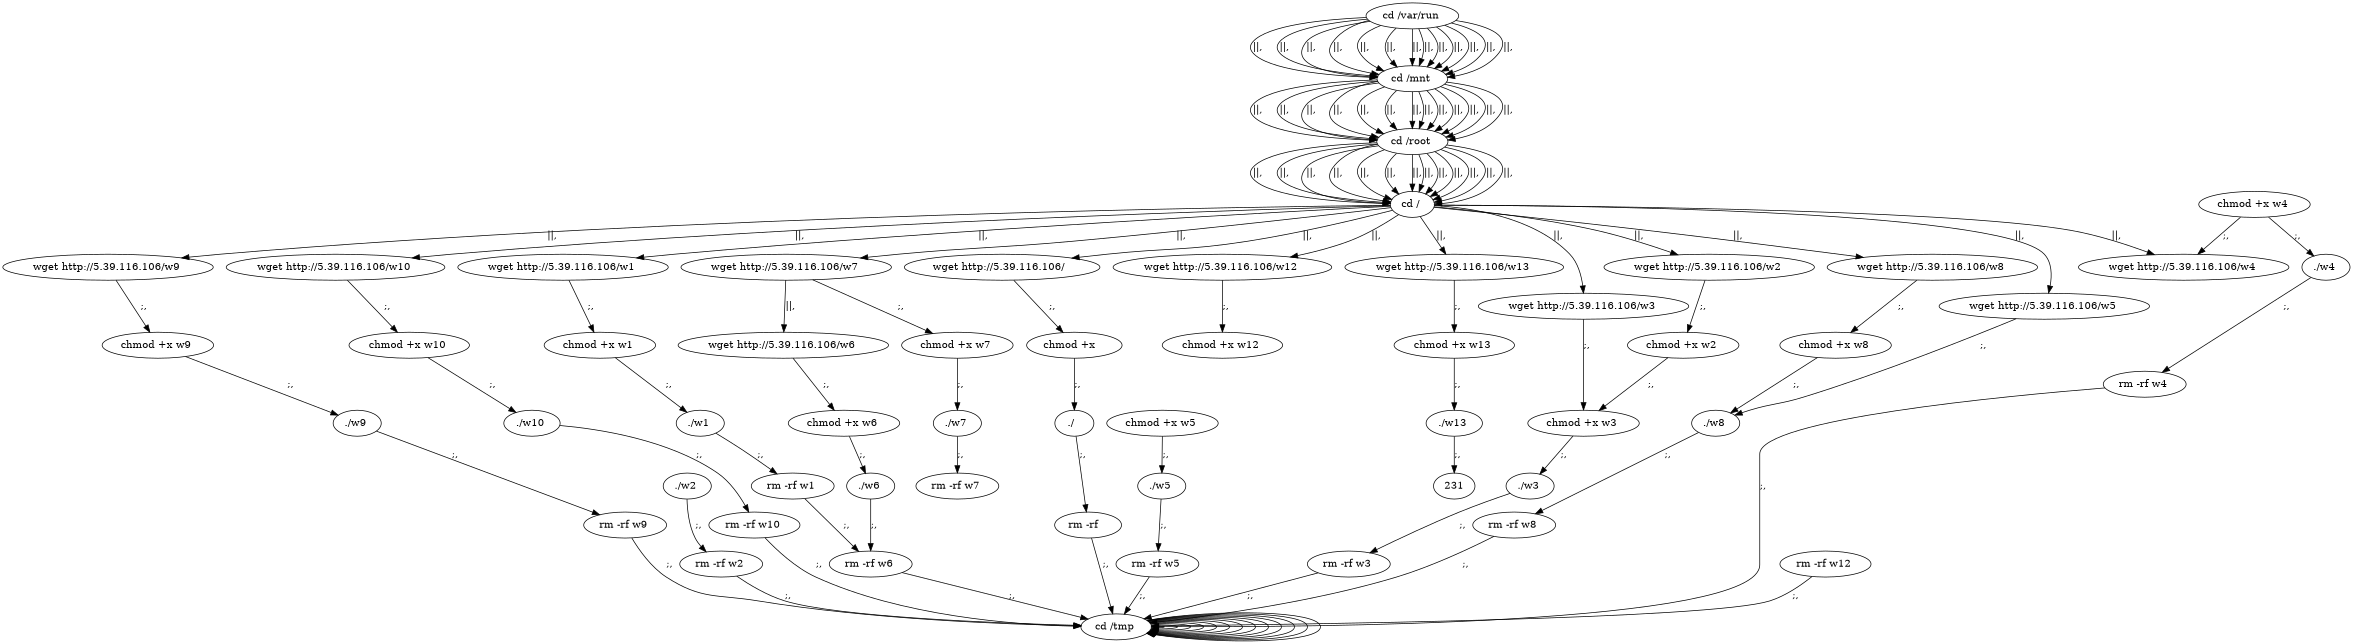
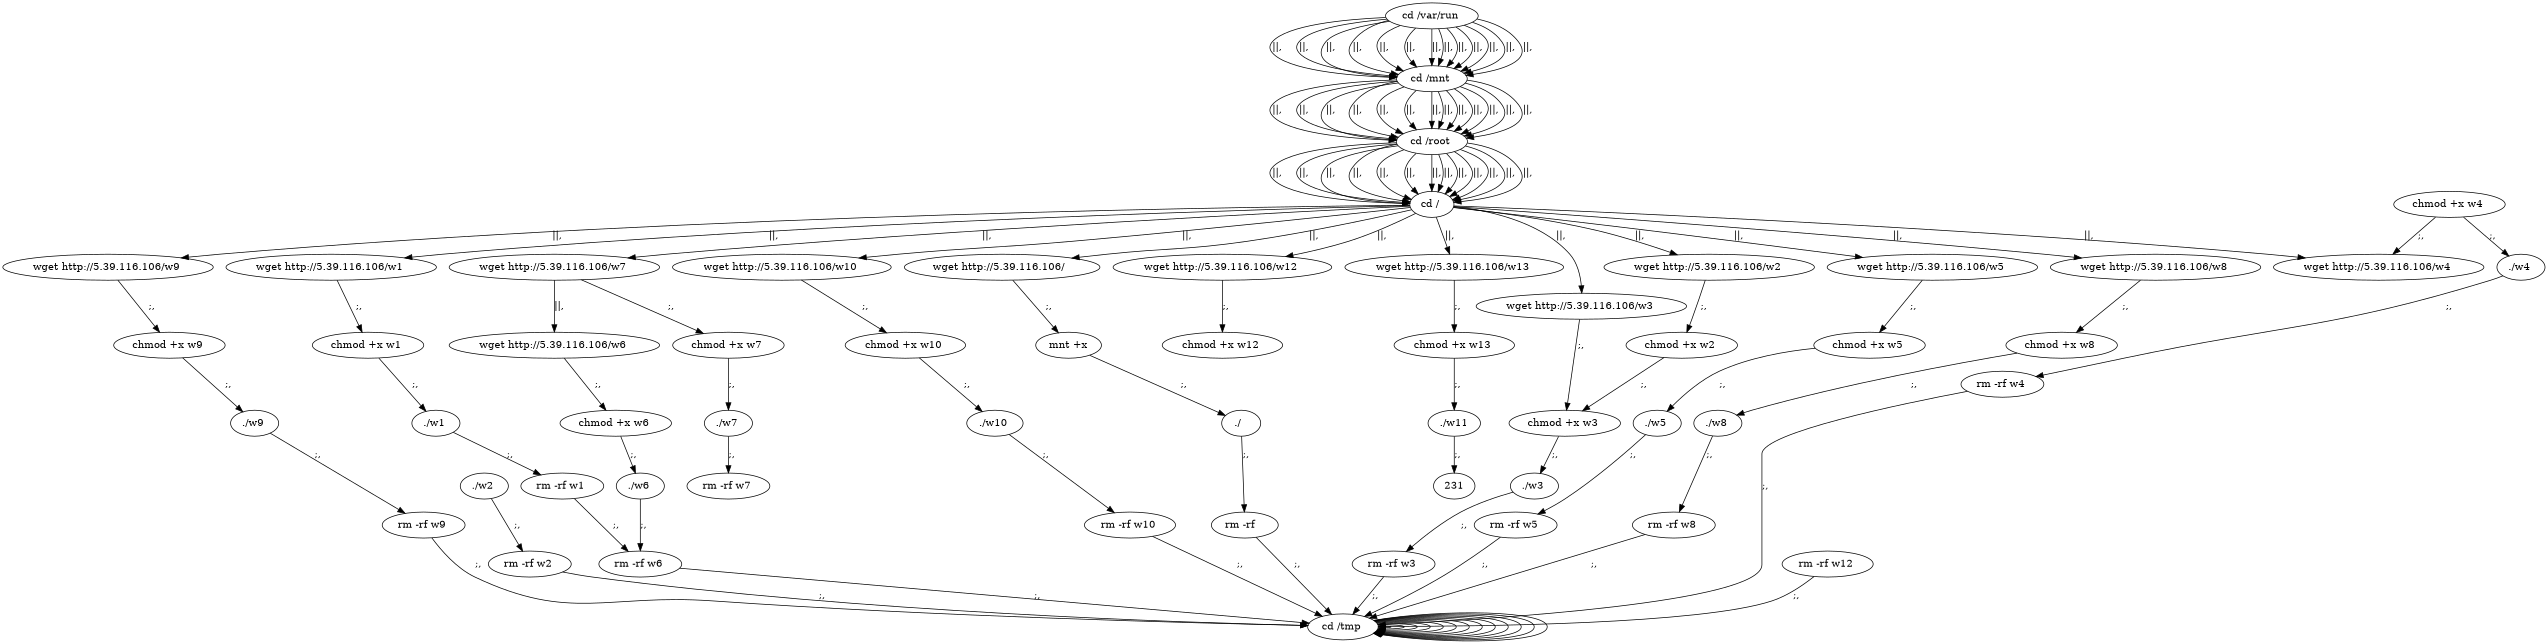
(1074, 345) -> (1069, 345)
(1881, 371) -> (1903, 303)
(1454, 423) -> (1454, 423)
